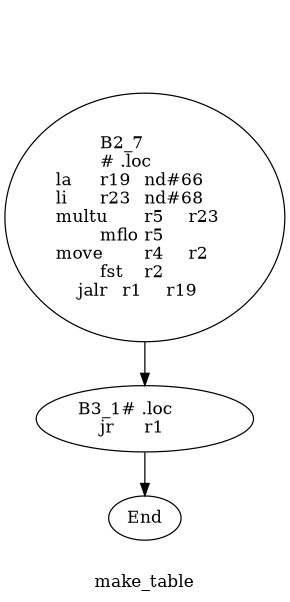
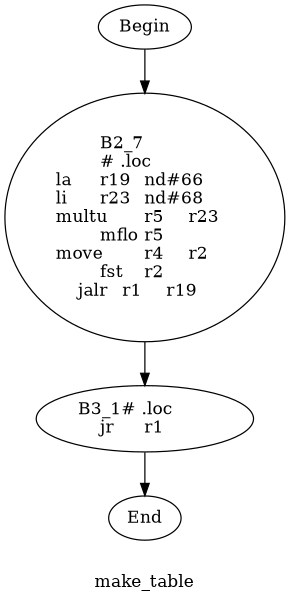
none -> (145, 27)
